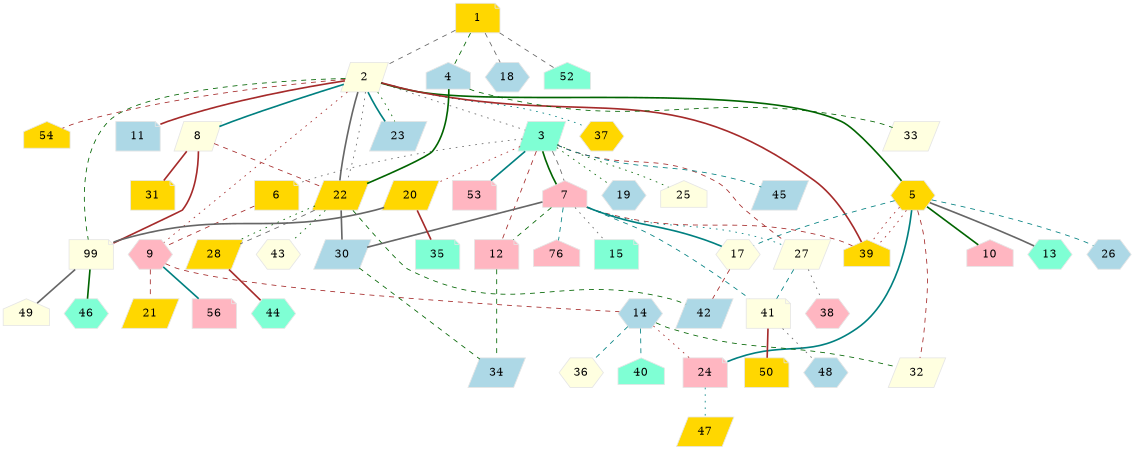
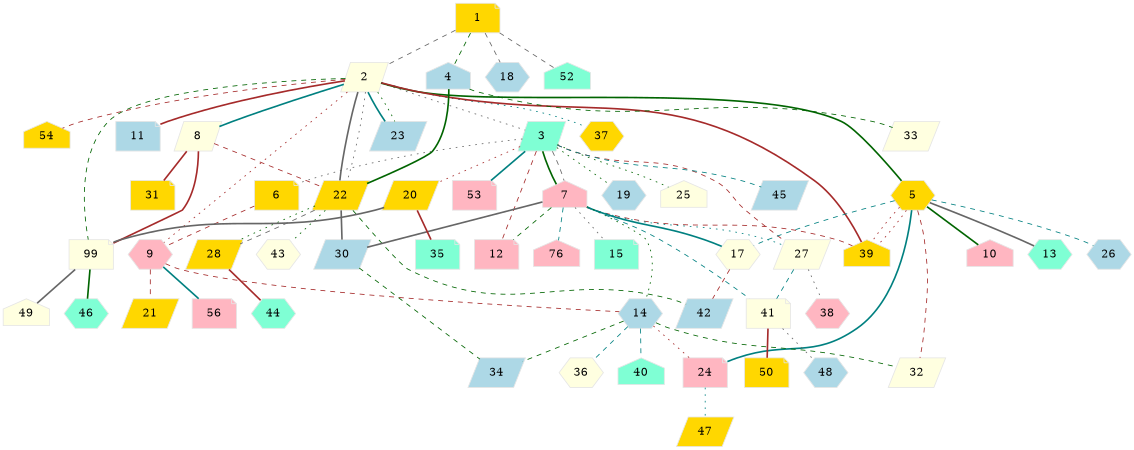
none -> (644, 237)
(497, 314) -> (573, 341)
